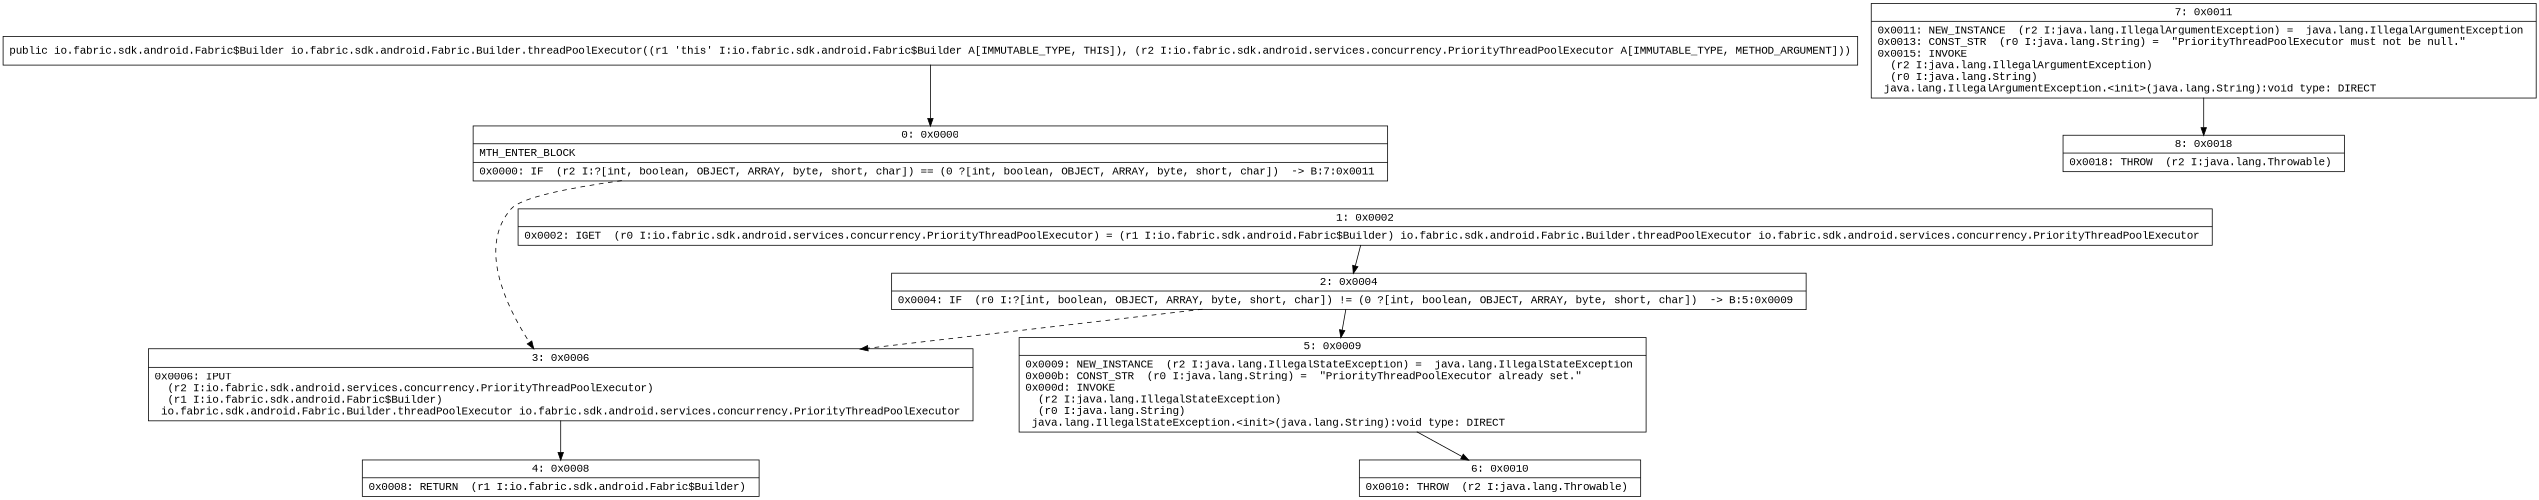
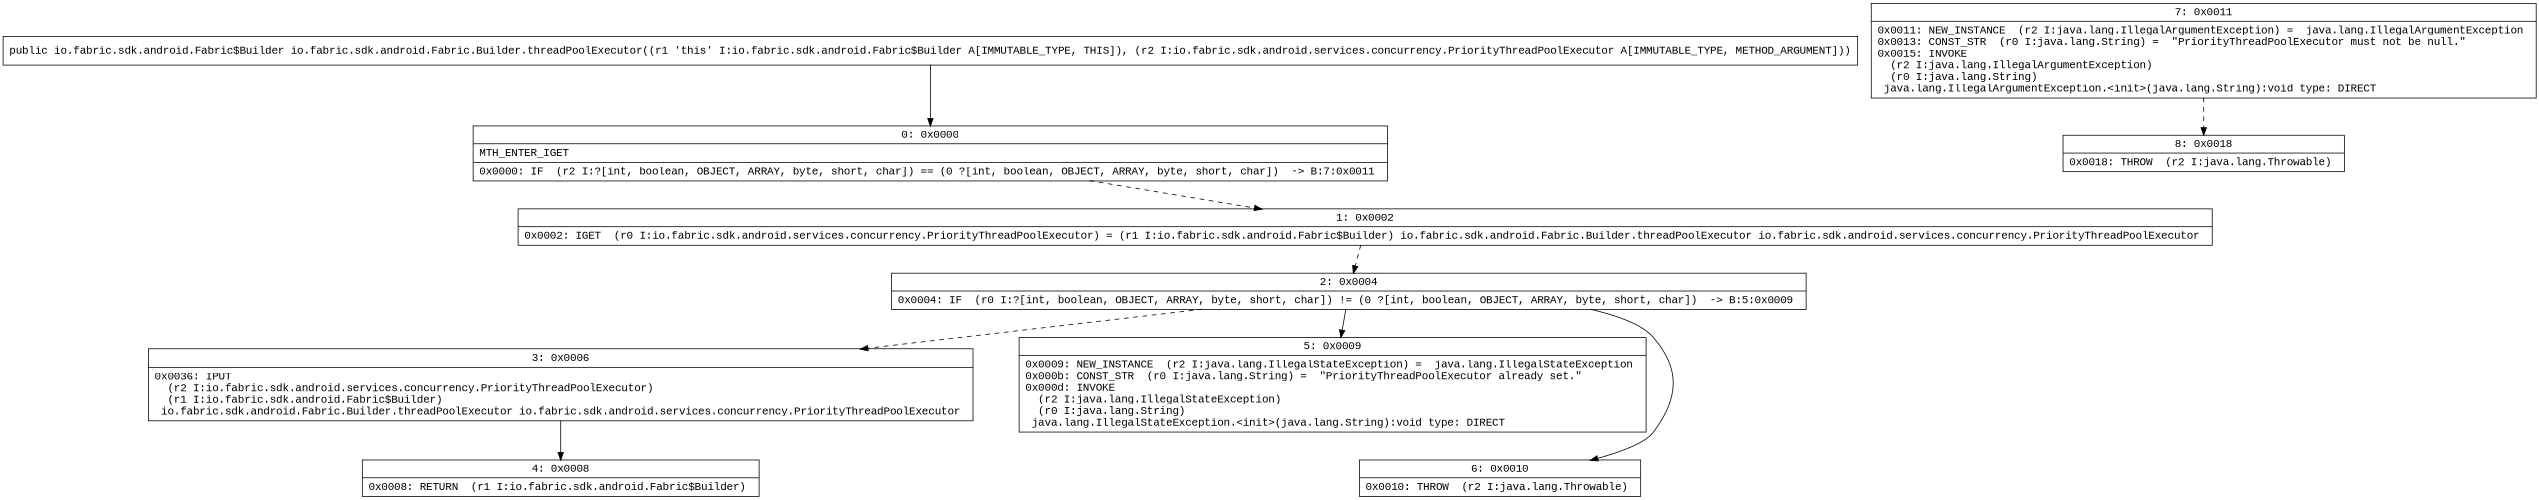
(2204, 113) -> (2204, 113)
(527, 153) -> (524, 153)
(503, 221) -> (1172, 194)
(1358, 255) -> (1358, 255)
(200, 376) -> (200, 376)
(1439, 444) -> (1673, 381)
